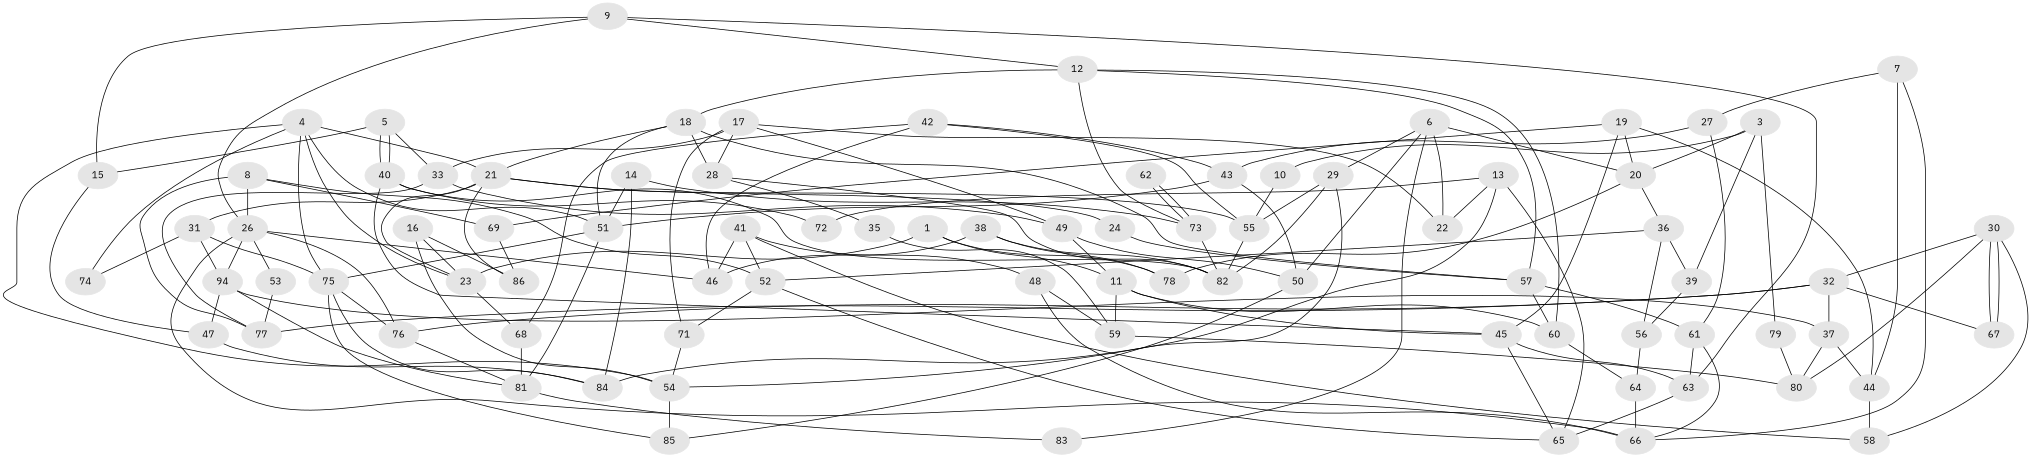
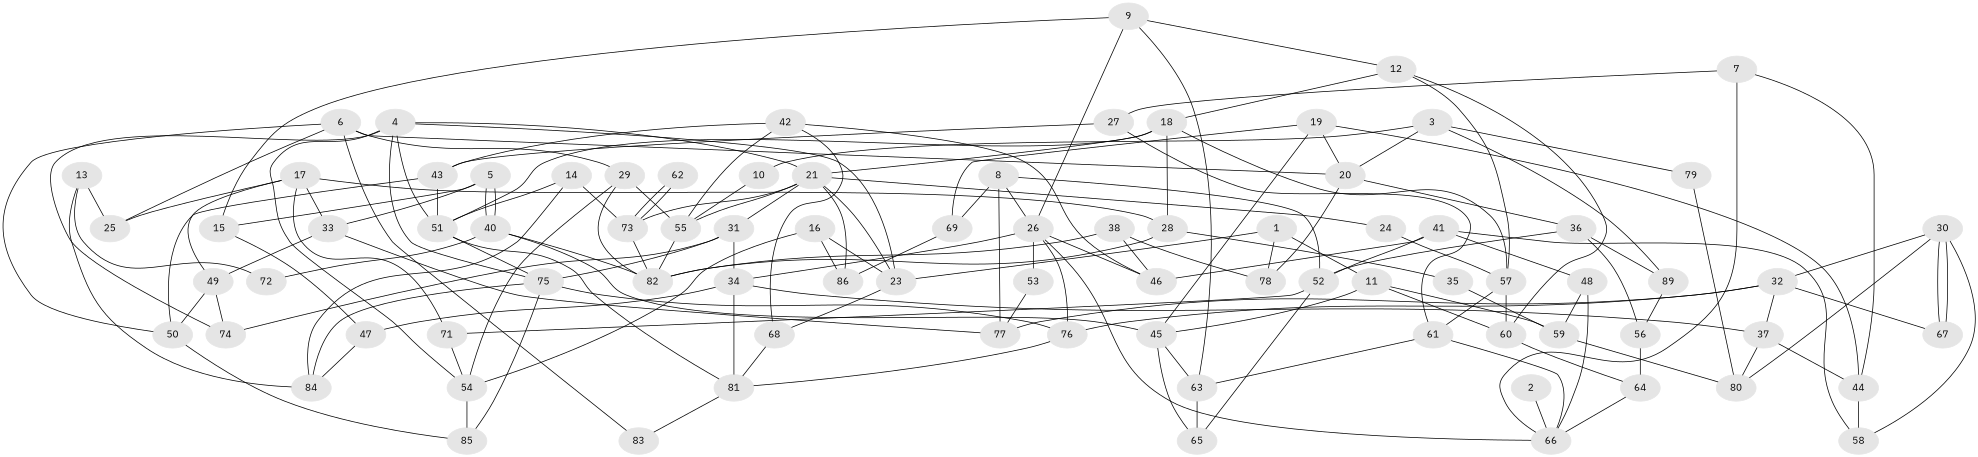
(1106, 170) -> (732, 201)
(1442, 229) -> (110, 229)
(1083, 249) -> (219, 308)
(223, 282) -> (734, 282)
(1692, 282) -> (1668, 282)
(1578, 313) -> none
none -> (1531, 388)
